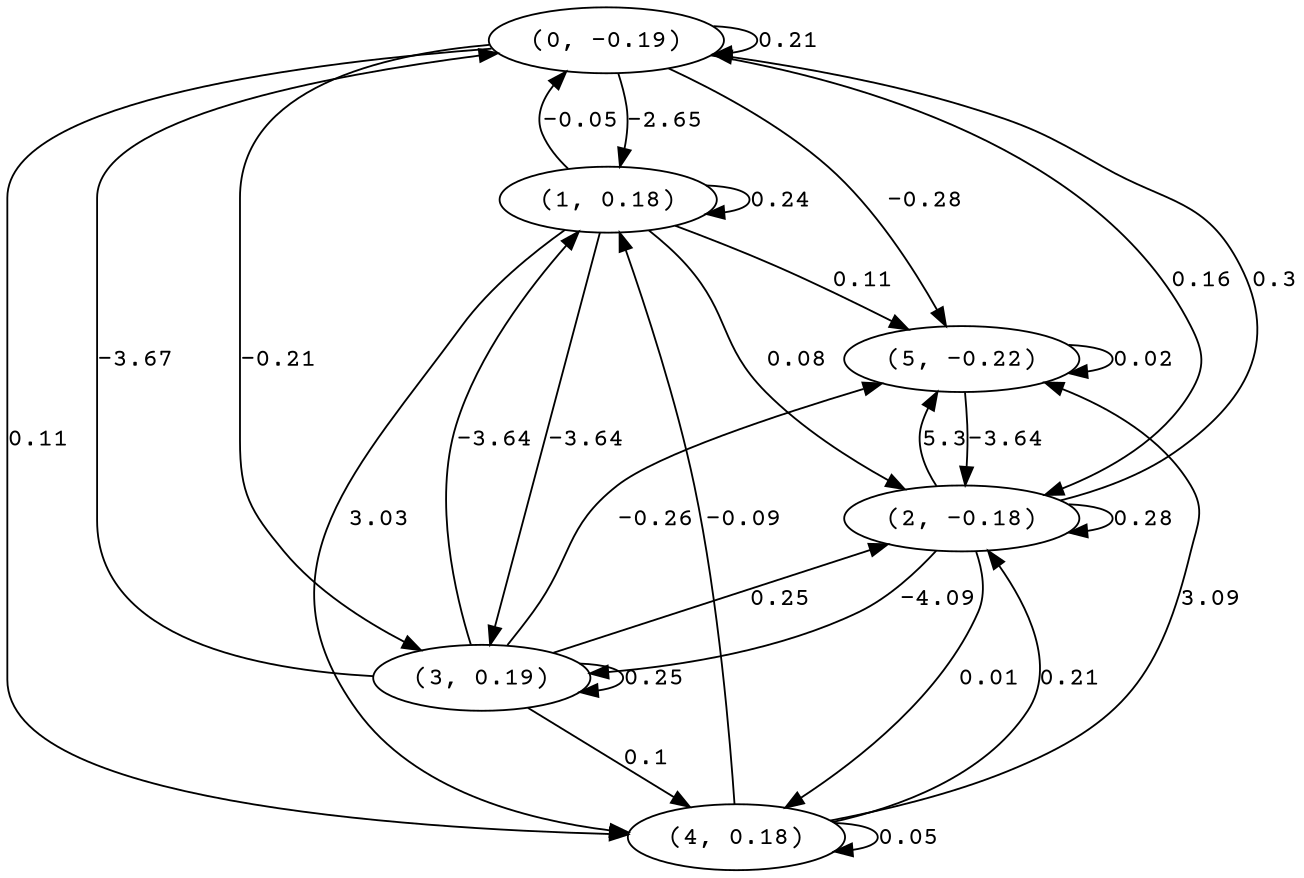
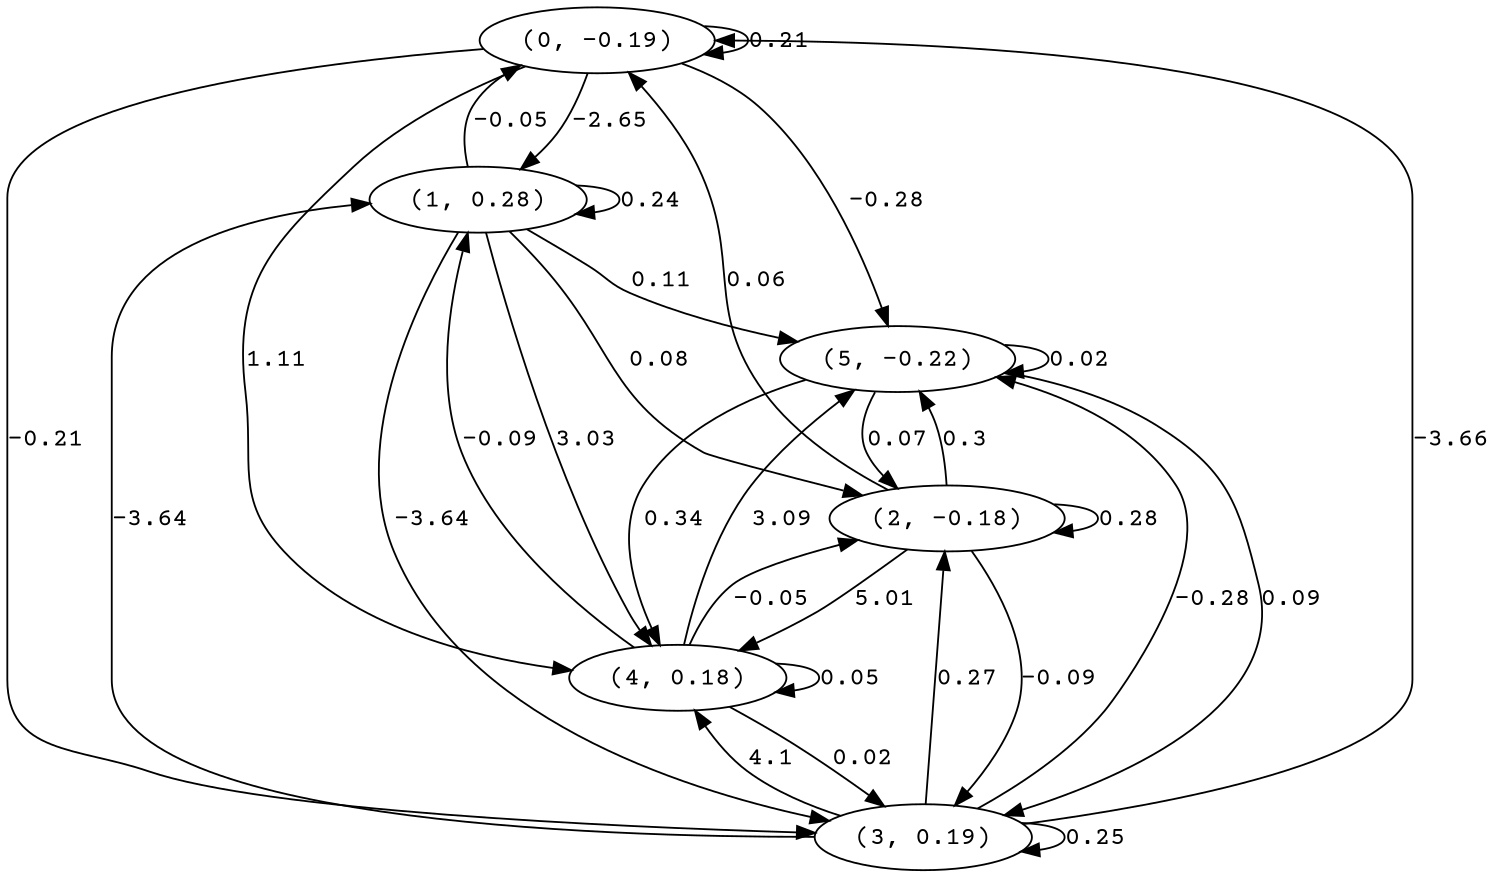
(608, 200) -> (478, 200)
(1081, 201) -> none
(1274, 279) -> (757, 279)
(136, 359) -> (1451, 439)
(38, 439) -> (277, 359)
(944, 439) -> (965, 439)
(1006, 439) -> (898, 439)
none -> (658, 466)
(656, 518) -> (1213, 598)
none -> (1259, 585)
(780, 598) -> (967, 678)
(938, 598) -> (1059, 678)
(989, 678) -> (885, 598)
(1070, 678) -> (771, 598)
none -> (801, 749)
(646, 758) -> (770, 758)
